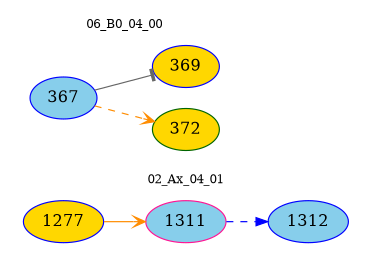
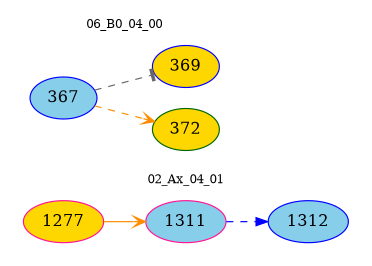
(122, 83) -> (122, 83)
(64, 222) -> (64, 222)
